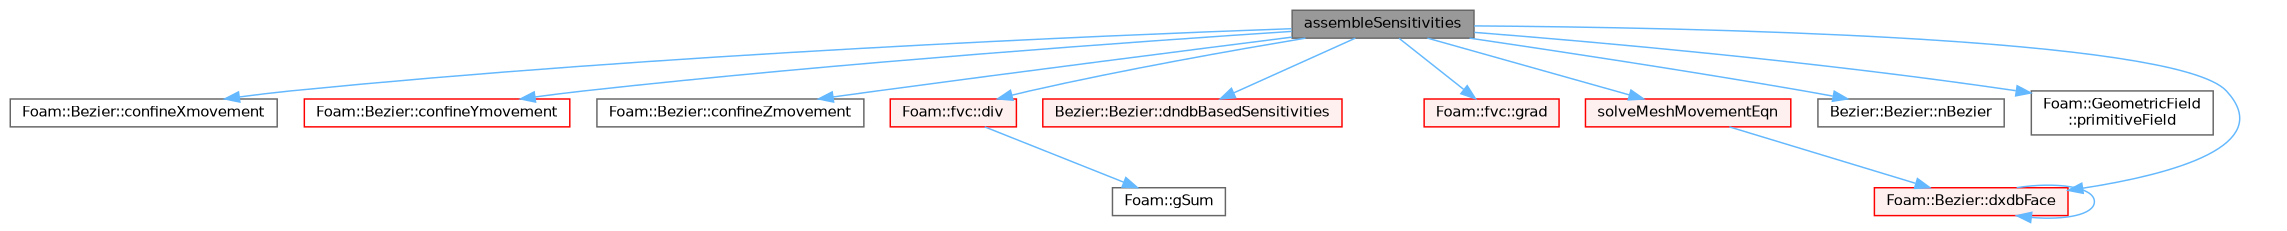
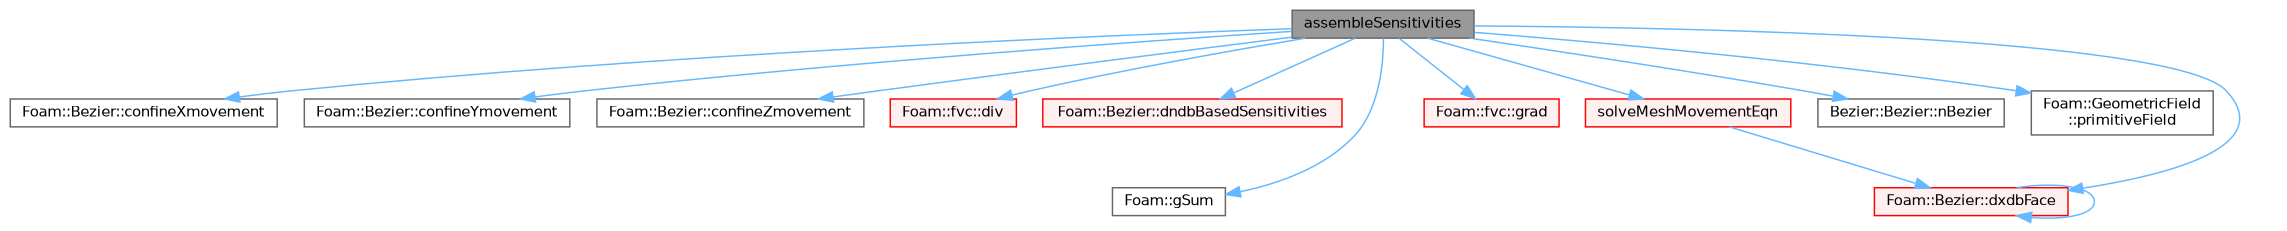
(437, 113) -> (437, 113)
(1192, 113) -> (1192, 113)
(1054, 155) -> (1345, 144)
